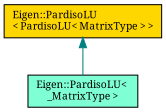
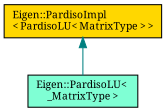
(83, 21) -> (83, 21)
